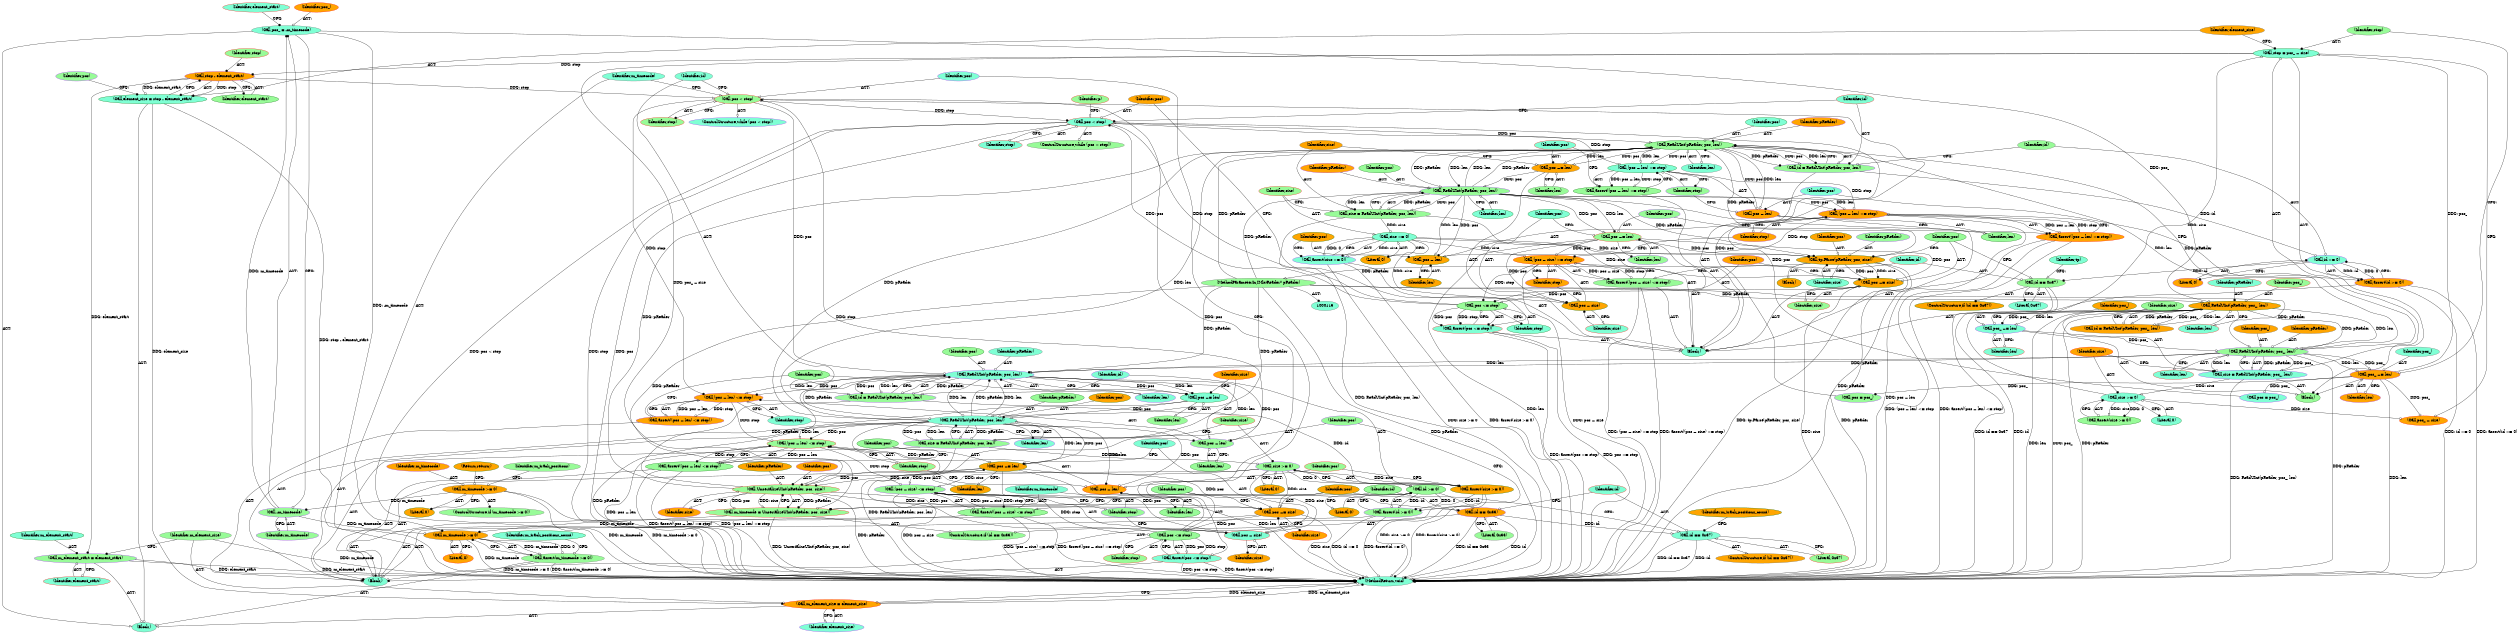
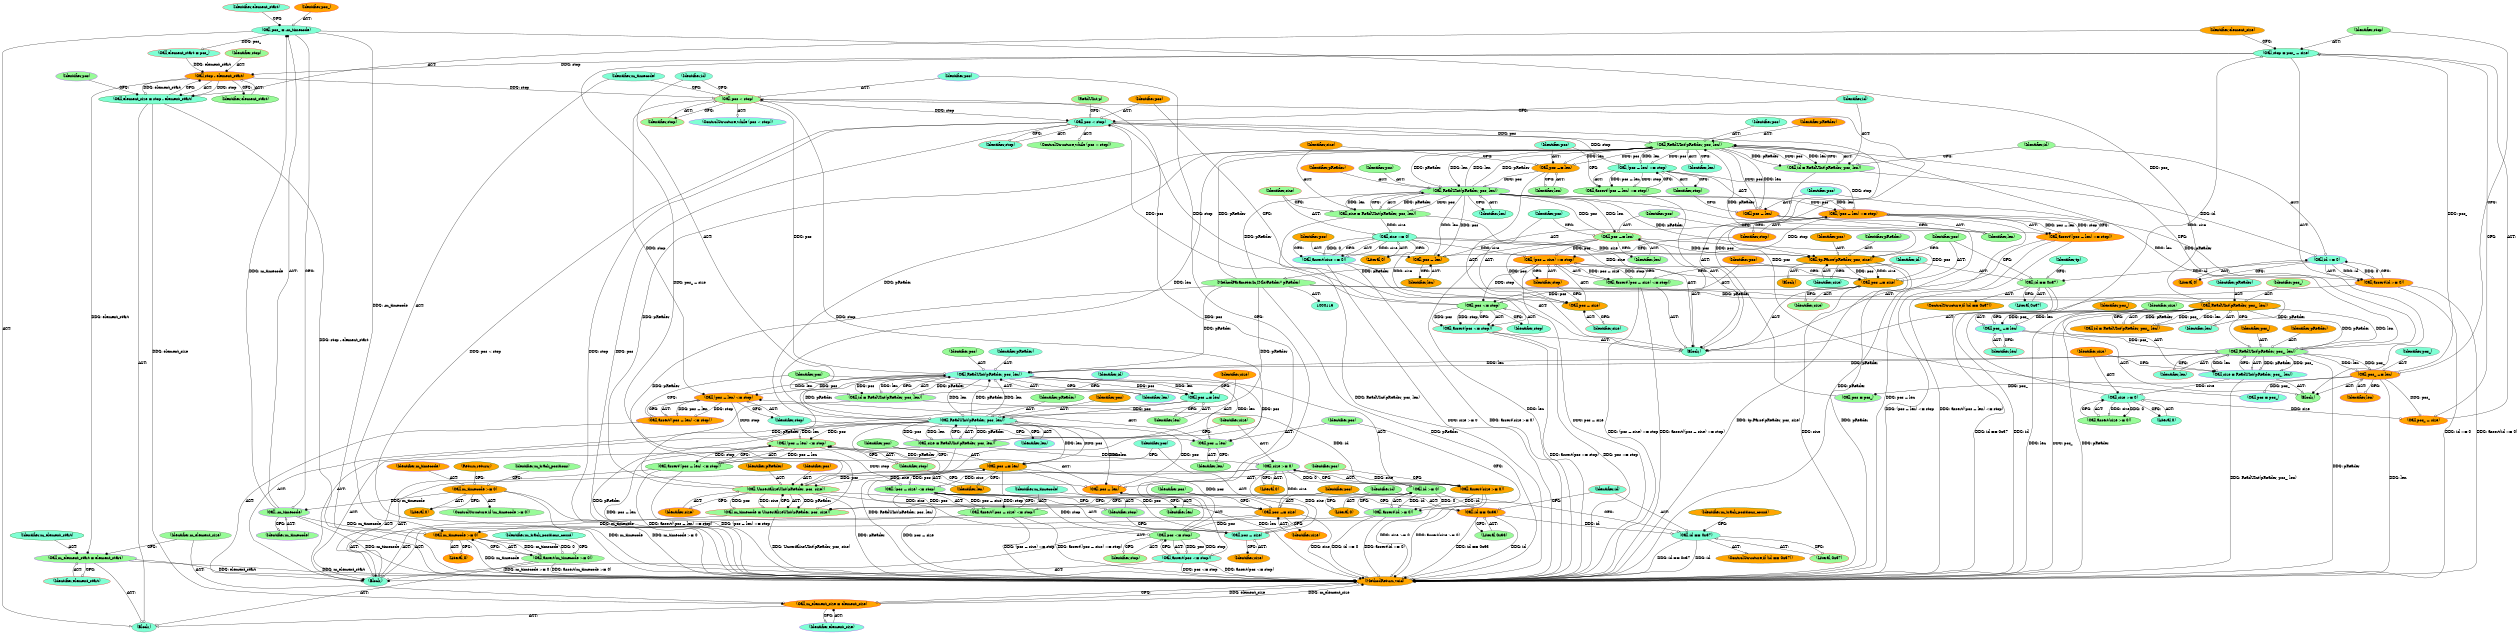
none -> (184, 53)
(1090, 99) -> (1090, 99)
(2319, 276) -> (2507, 178)
(1489, 525) -> (1489, 525)
(981, 535) -> none
(782, 579) -> (819, 579)
(1385, 581) -> (1385, 581)
